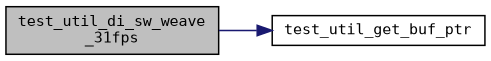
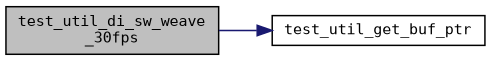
(112, 30) -> (112, 30)
